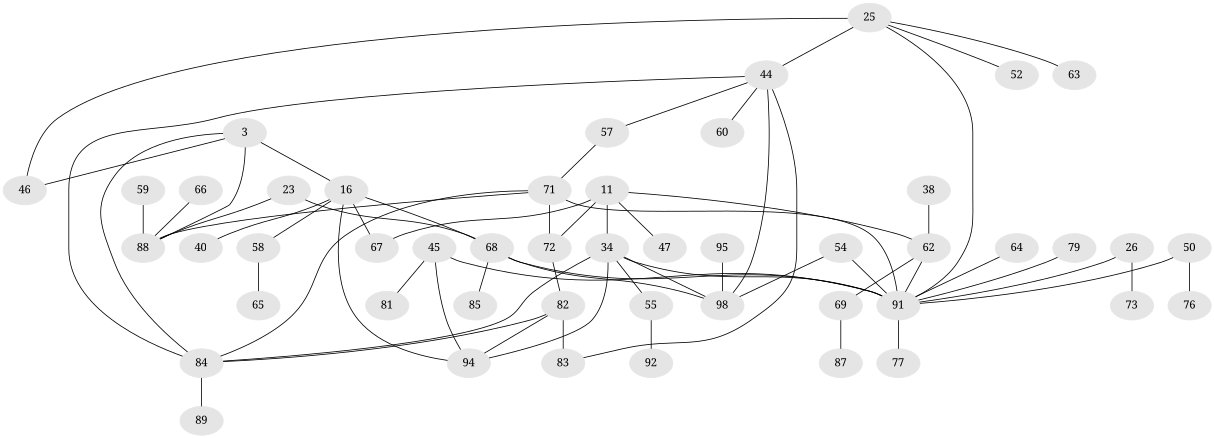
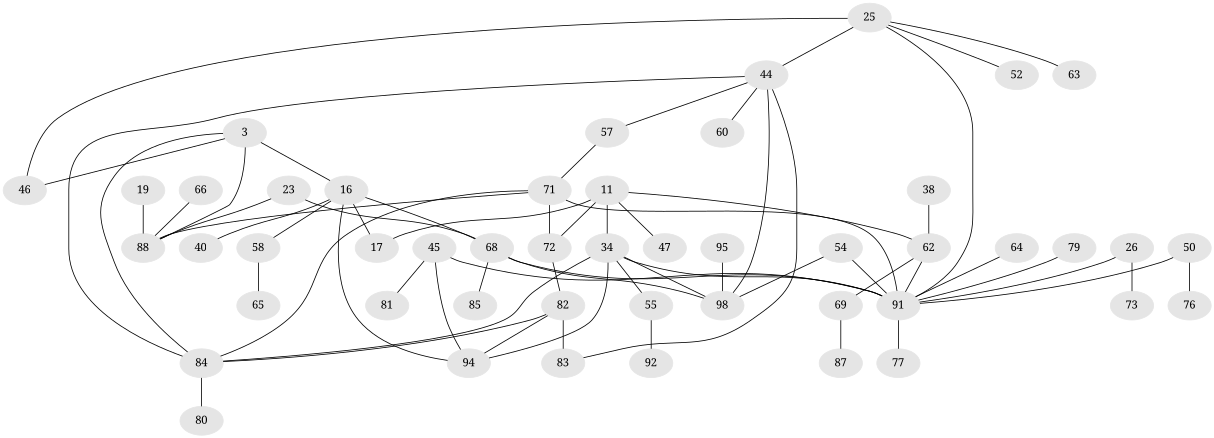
(143, 190) -> (143, 190)
(377, 248) -> (377, 248)
(202, 421) -> (202, 421)
